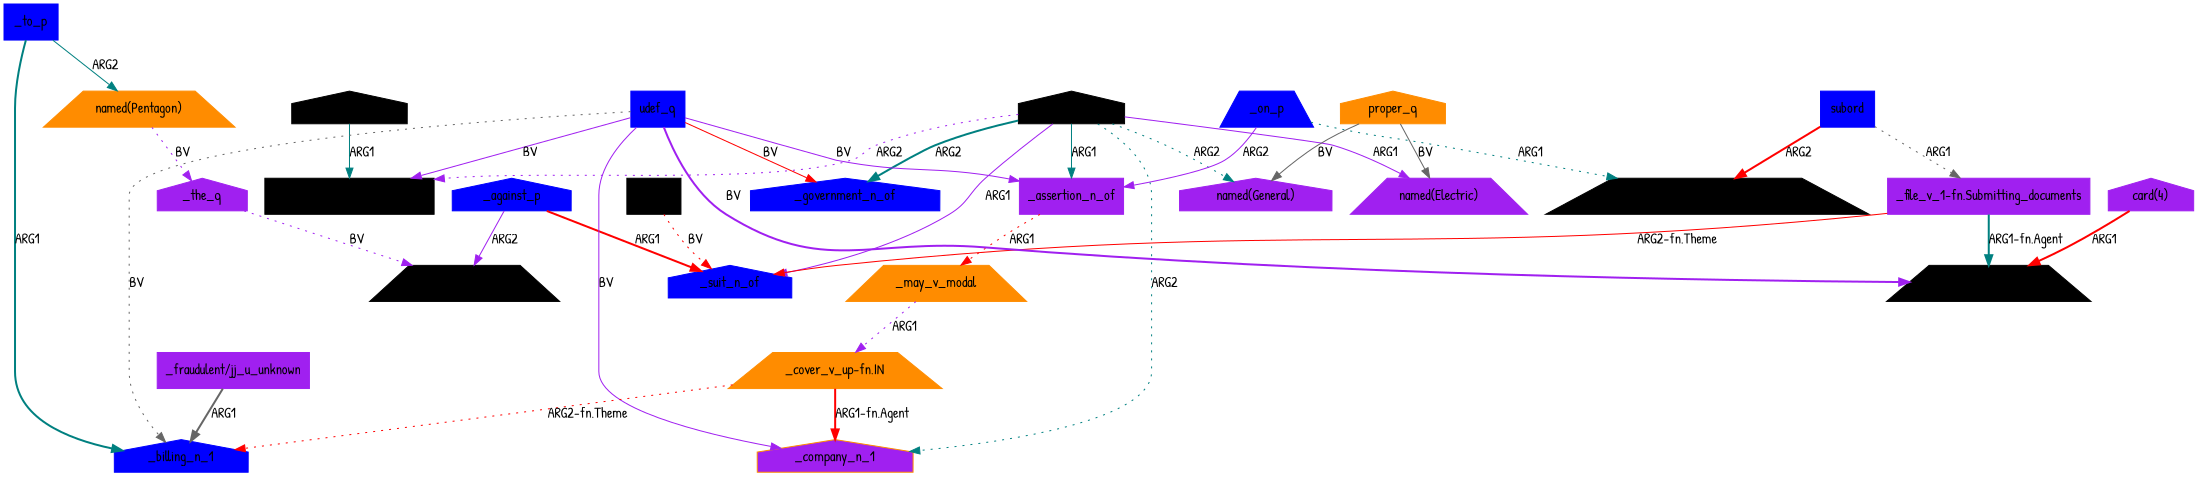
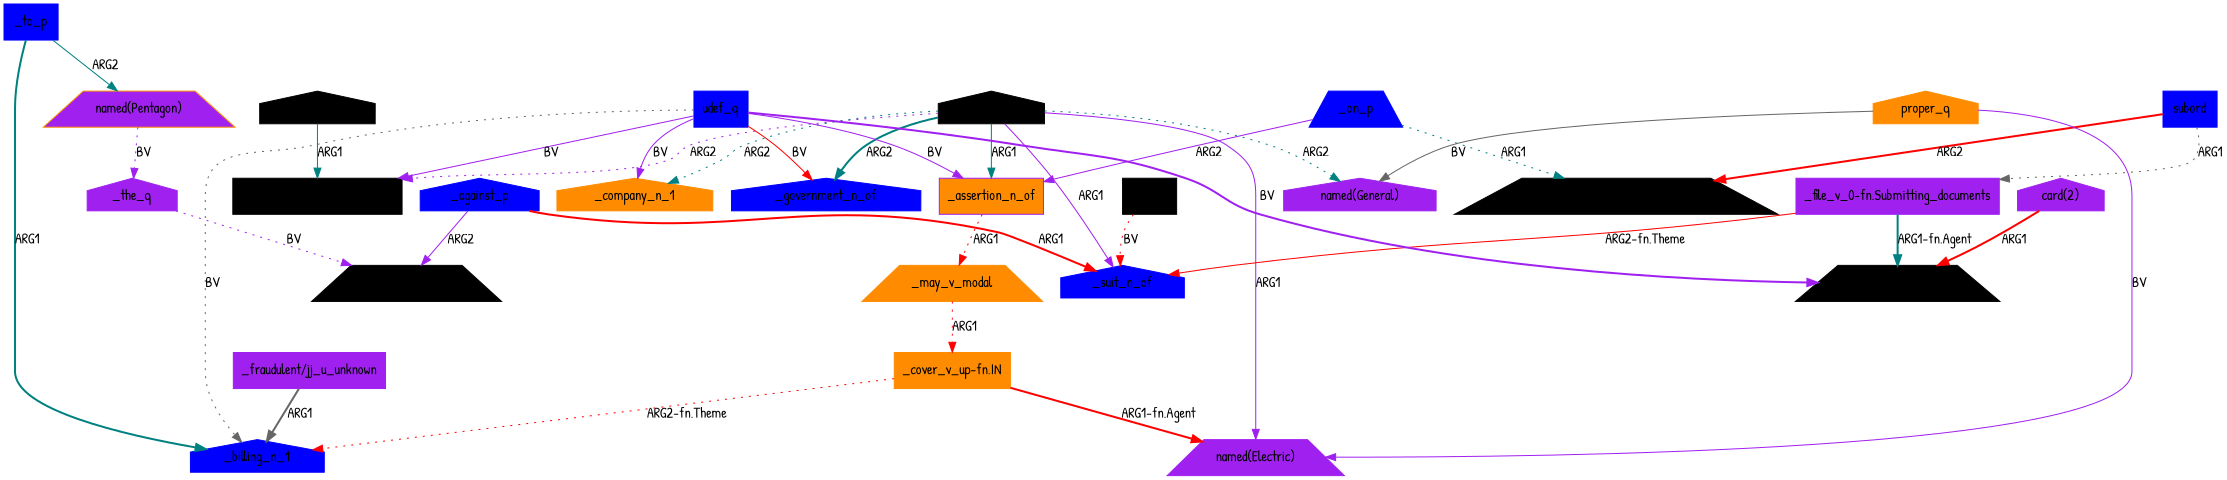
(139, 109) -> (139, 109)
(1413, 148) -> (1926, 435)
(1071, 196) -> (991, 196)
(1989, 196) -> (1898, 196)
(2151, 196) -> (2061, 196)
(890, 324) -> (952, 322)
(835, 371) -> (952, 371)
(835, 409) -> (1101, 413)
(835, 458) -> (635, 196)
